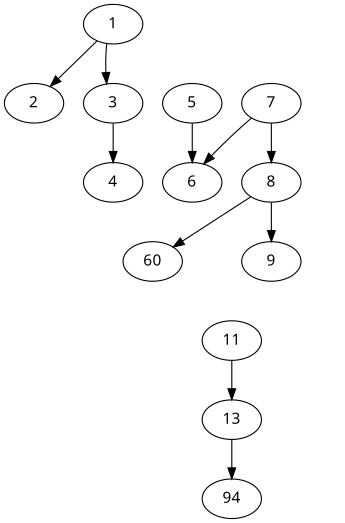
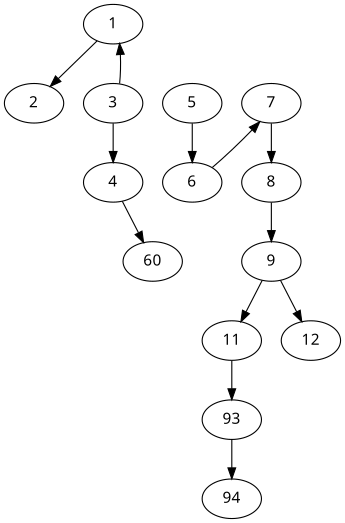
(106, 58) -> (121, 69)
(231, 136) -> (233, 149)
(217, 219) -> (130, 217)
none -> (254, 296)
none -> (311, 341)
(232, 420) -> (232, 420)
